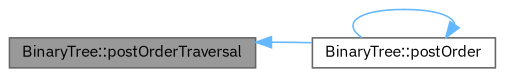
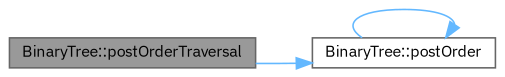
(292, 42) -> (276, 63)
